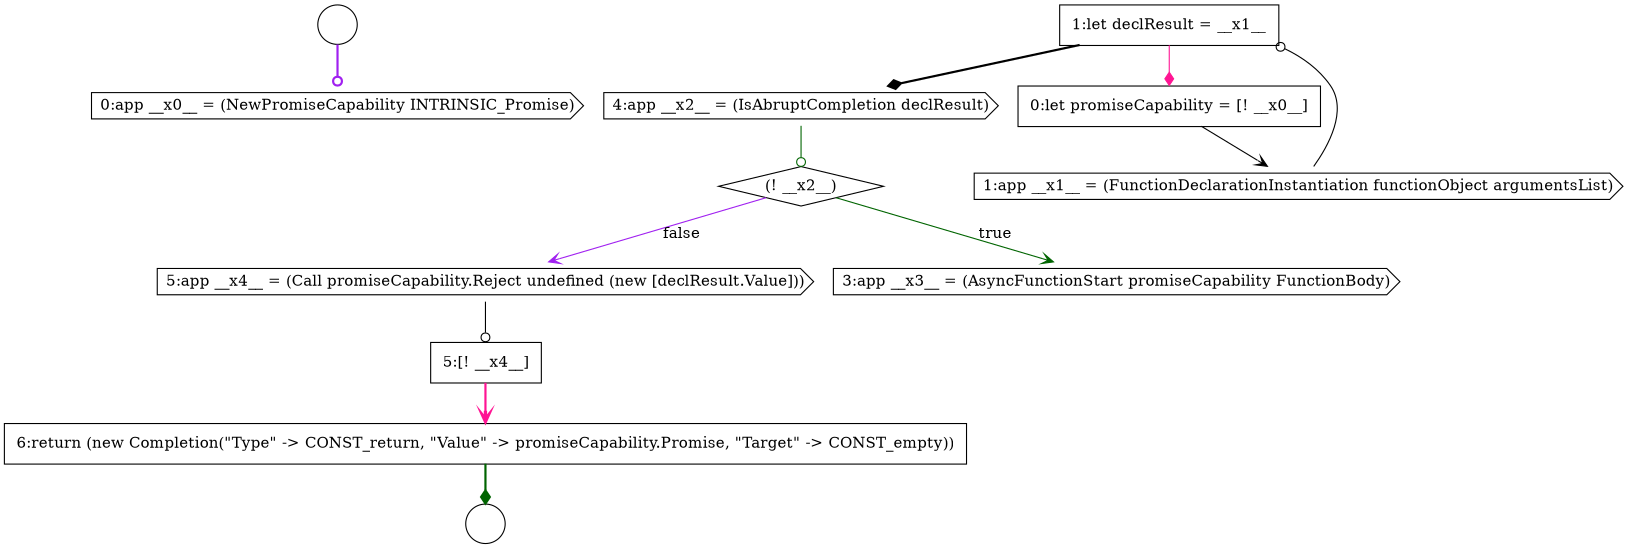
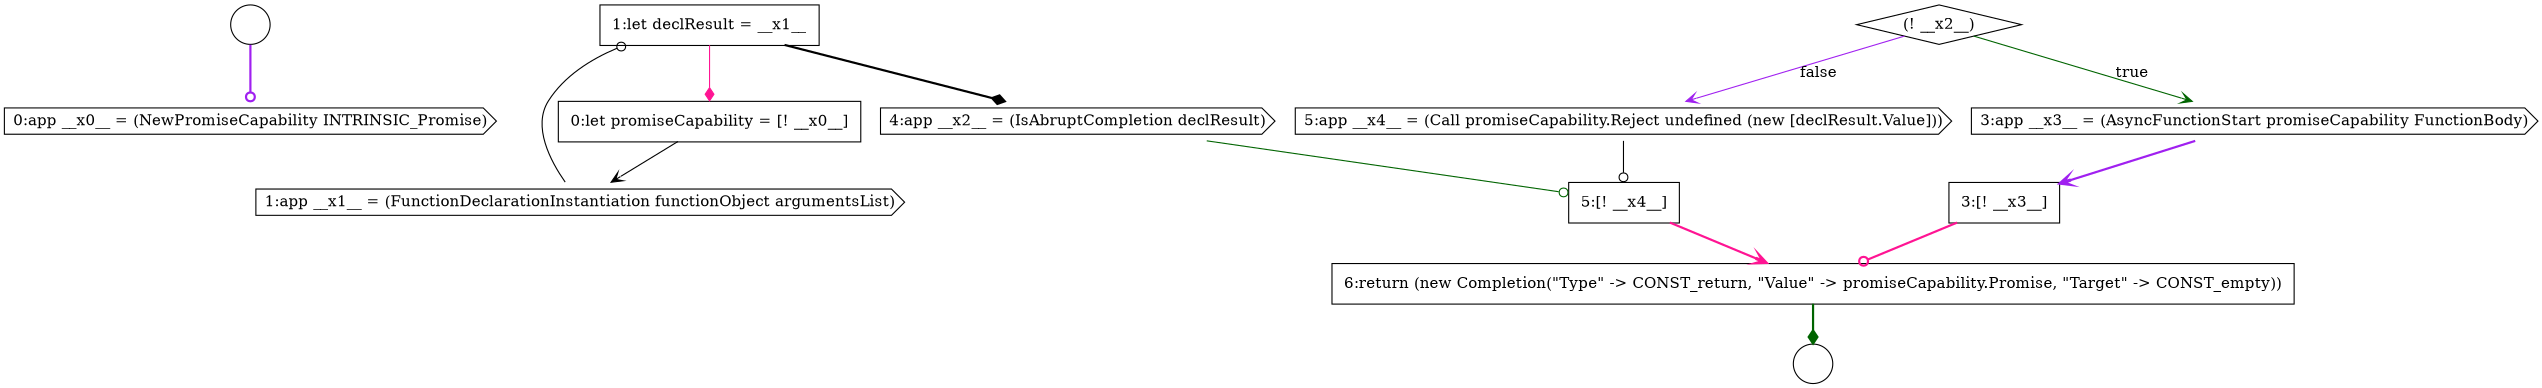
(801, 142) -> (1383, 166)
none -> (2004, 202)
